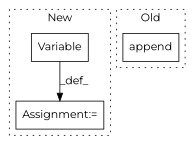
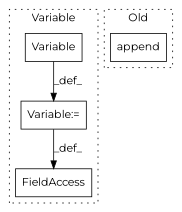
(60, 18) -> (54, 18)
(60, 115) -> (54, 115)
none -> (54, 183)
